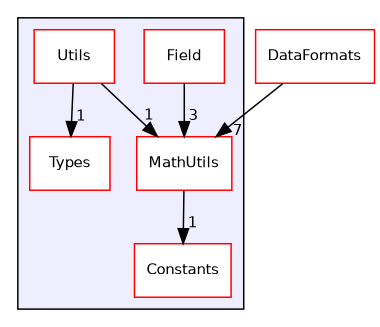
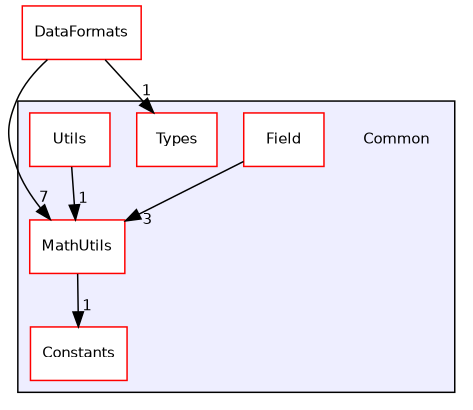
(72, 103) -> (124, 81)
none -> (397, 140)
